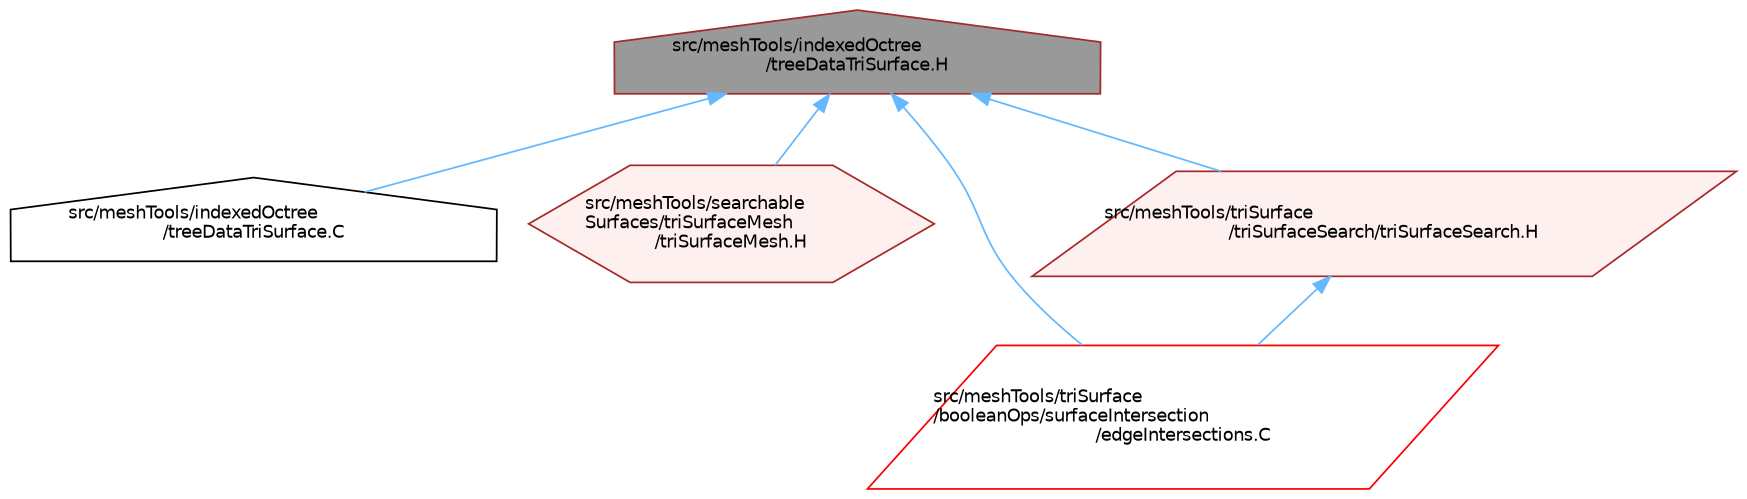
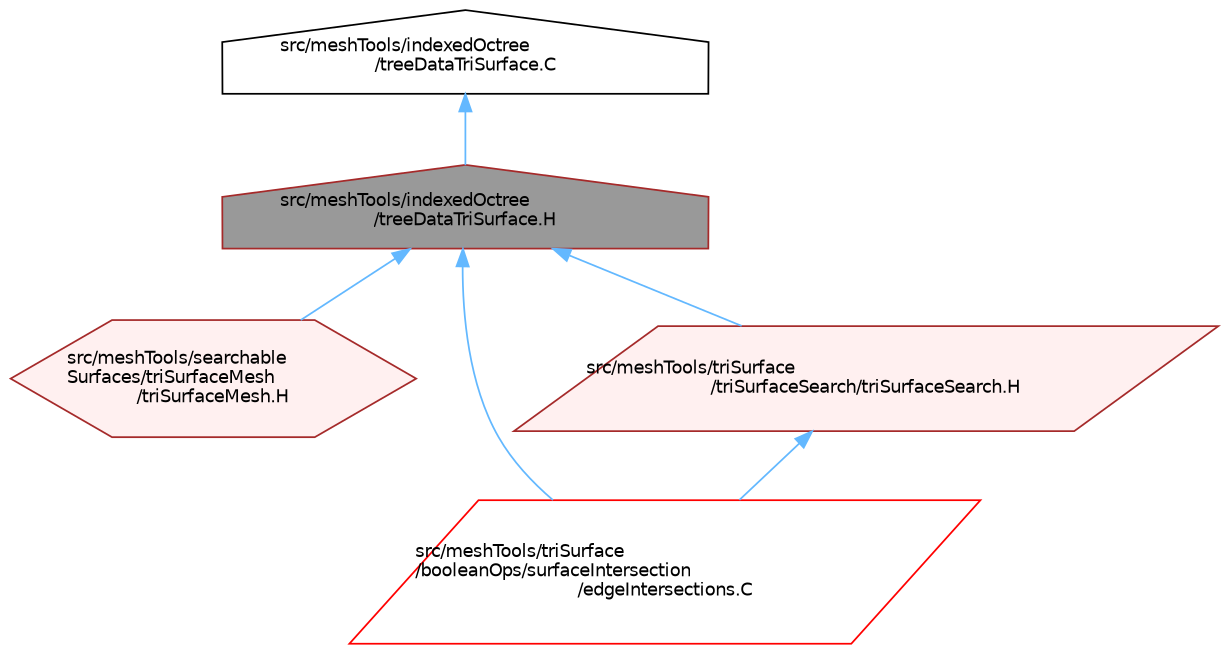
(536, 145) -> (465, 139)
